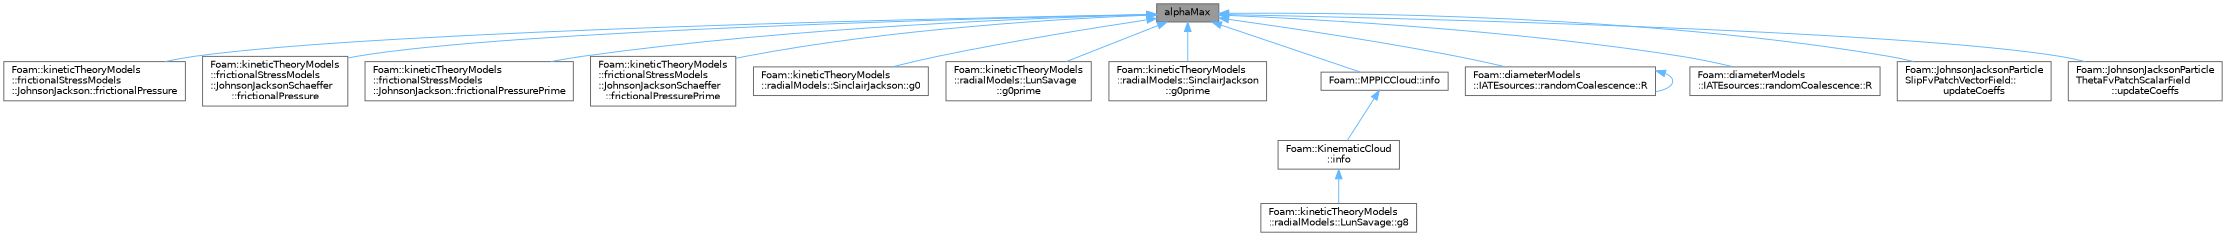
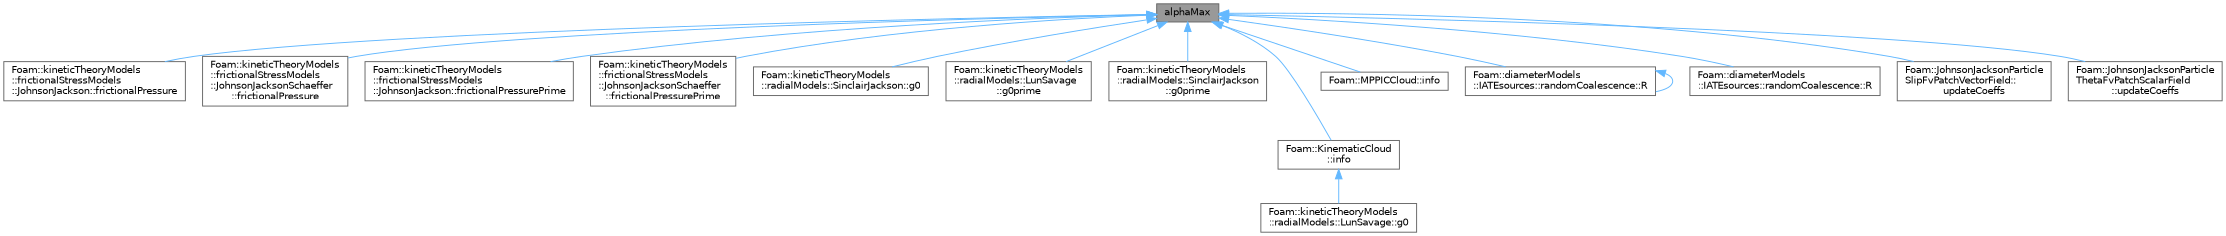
(1361, 120) -> (1288, 71)
(1339, 218) -> (1339, 218)
